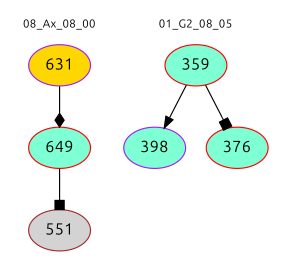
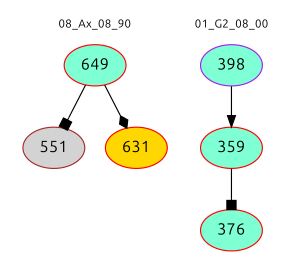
(60, 25) -> (95, 25)
(196, 25) -> (232, 25)
(60, 65) -> (136, 148)
(60, 100) -> (113, 100)
(178, 101) -> (231, 101)
